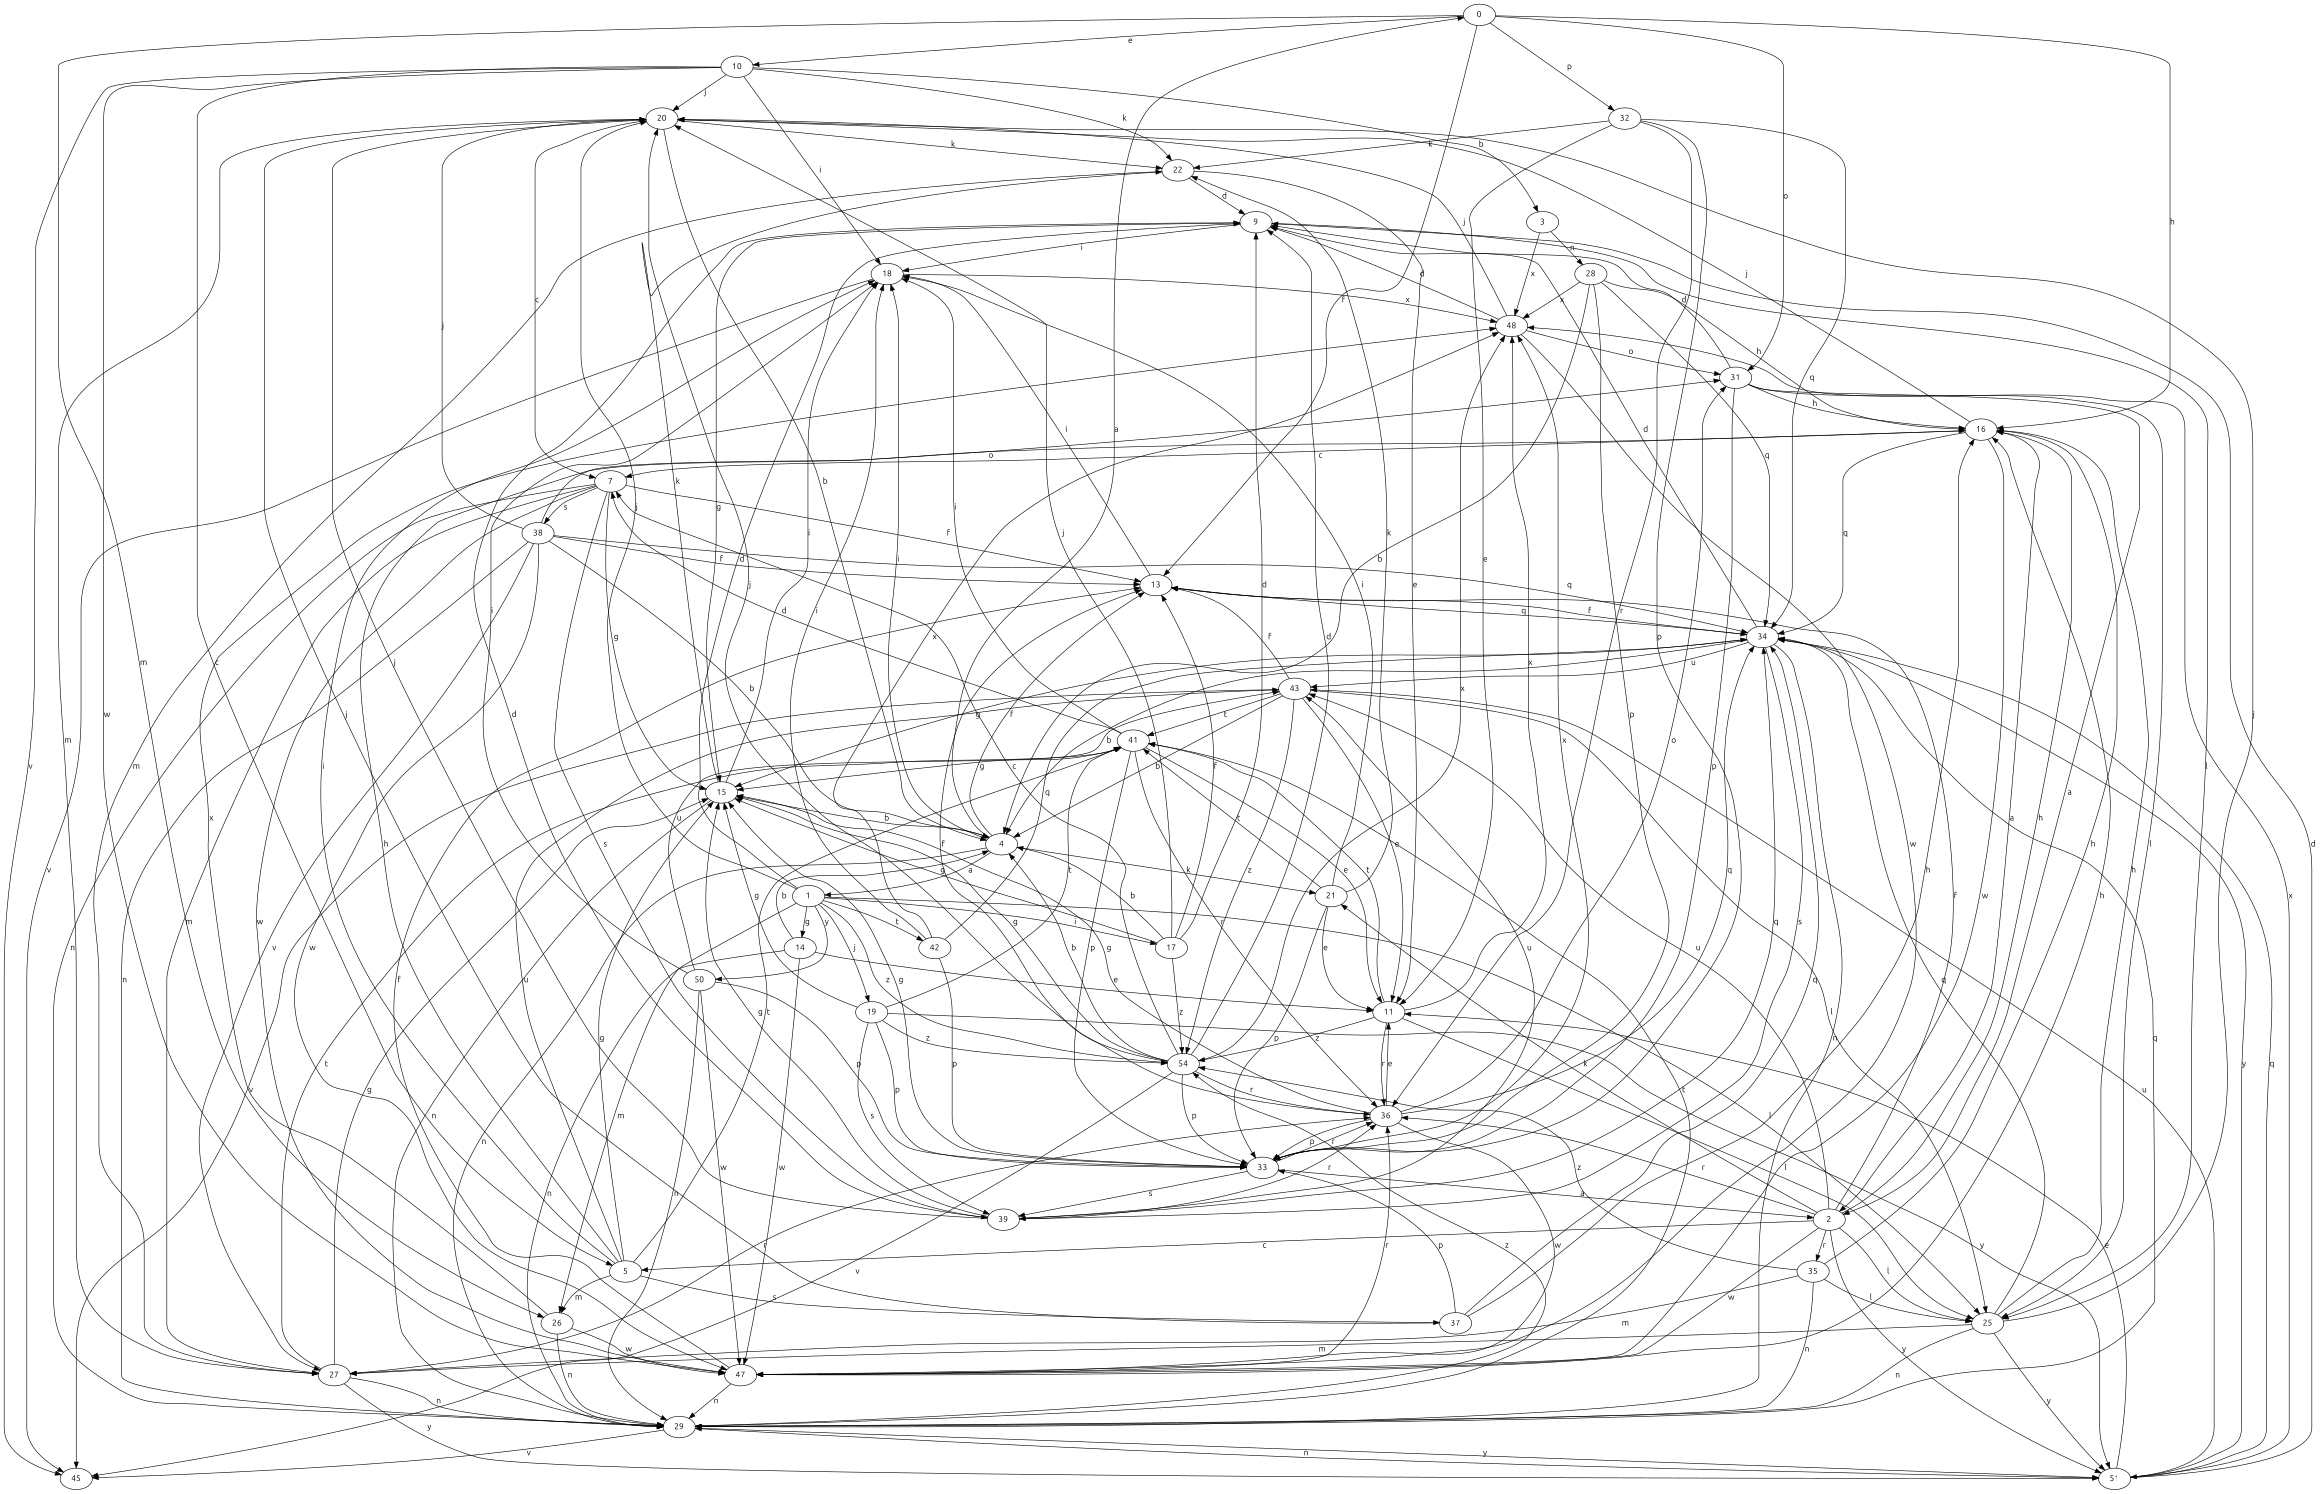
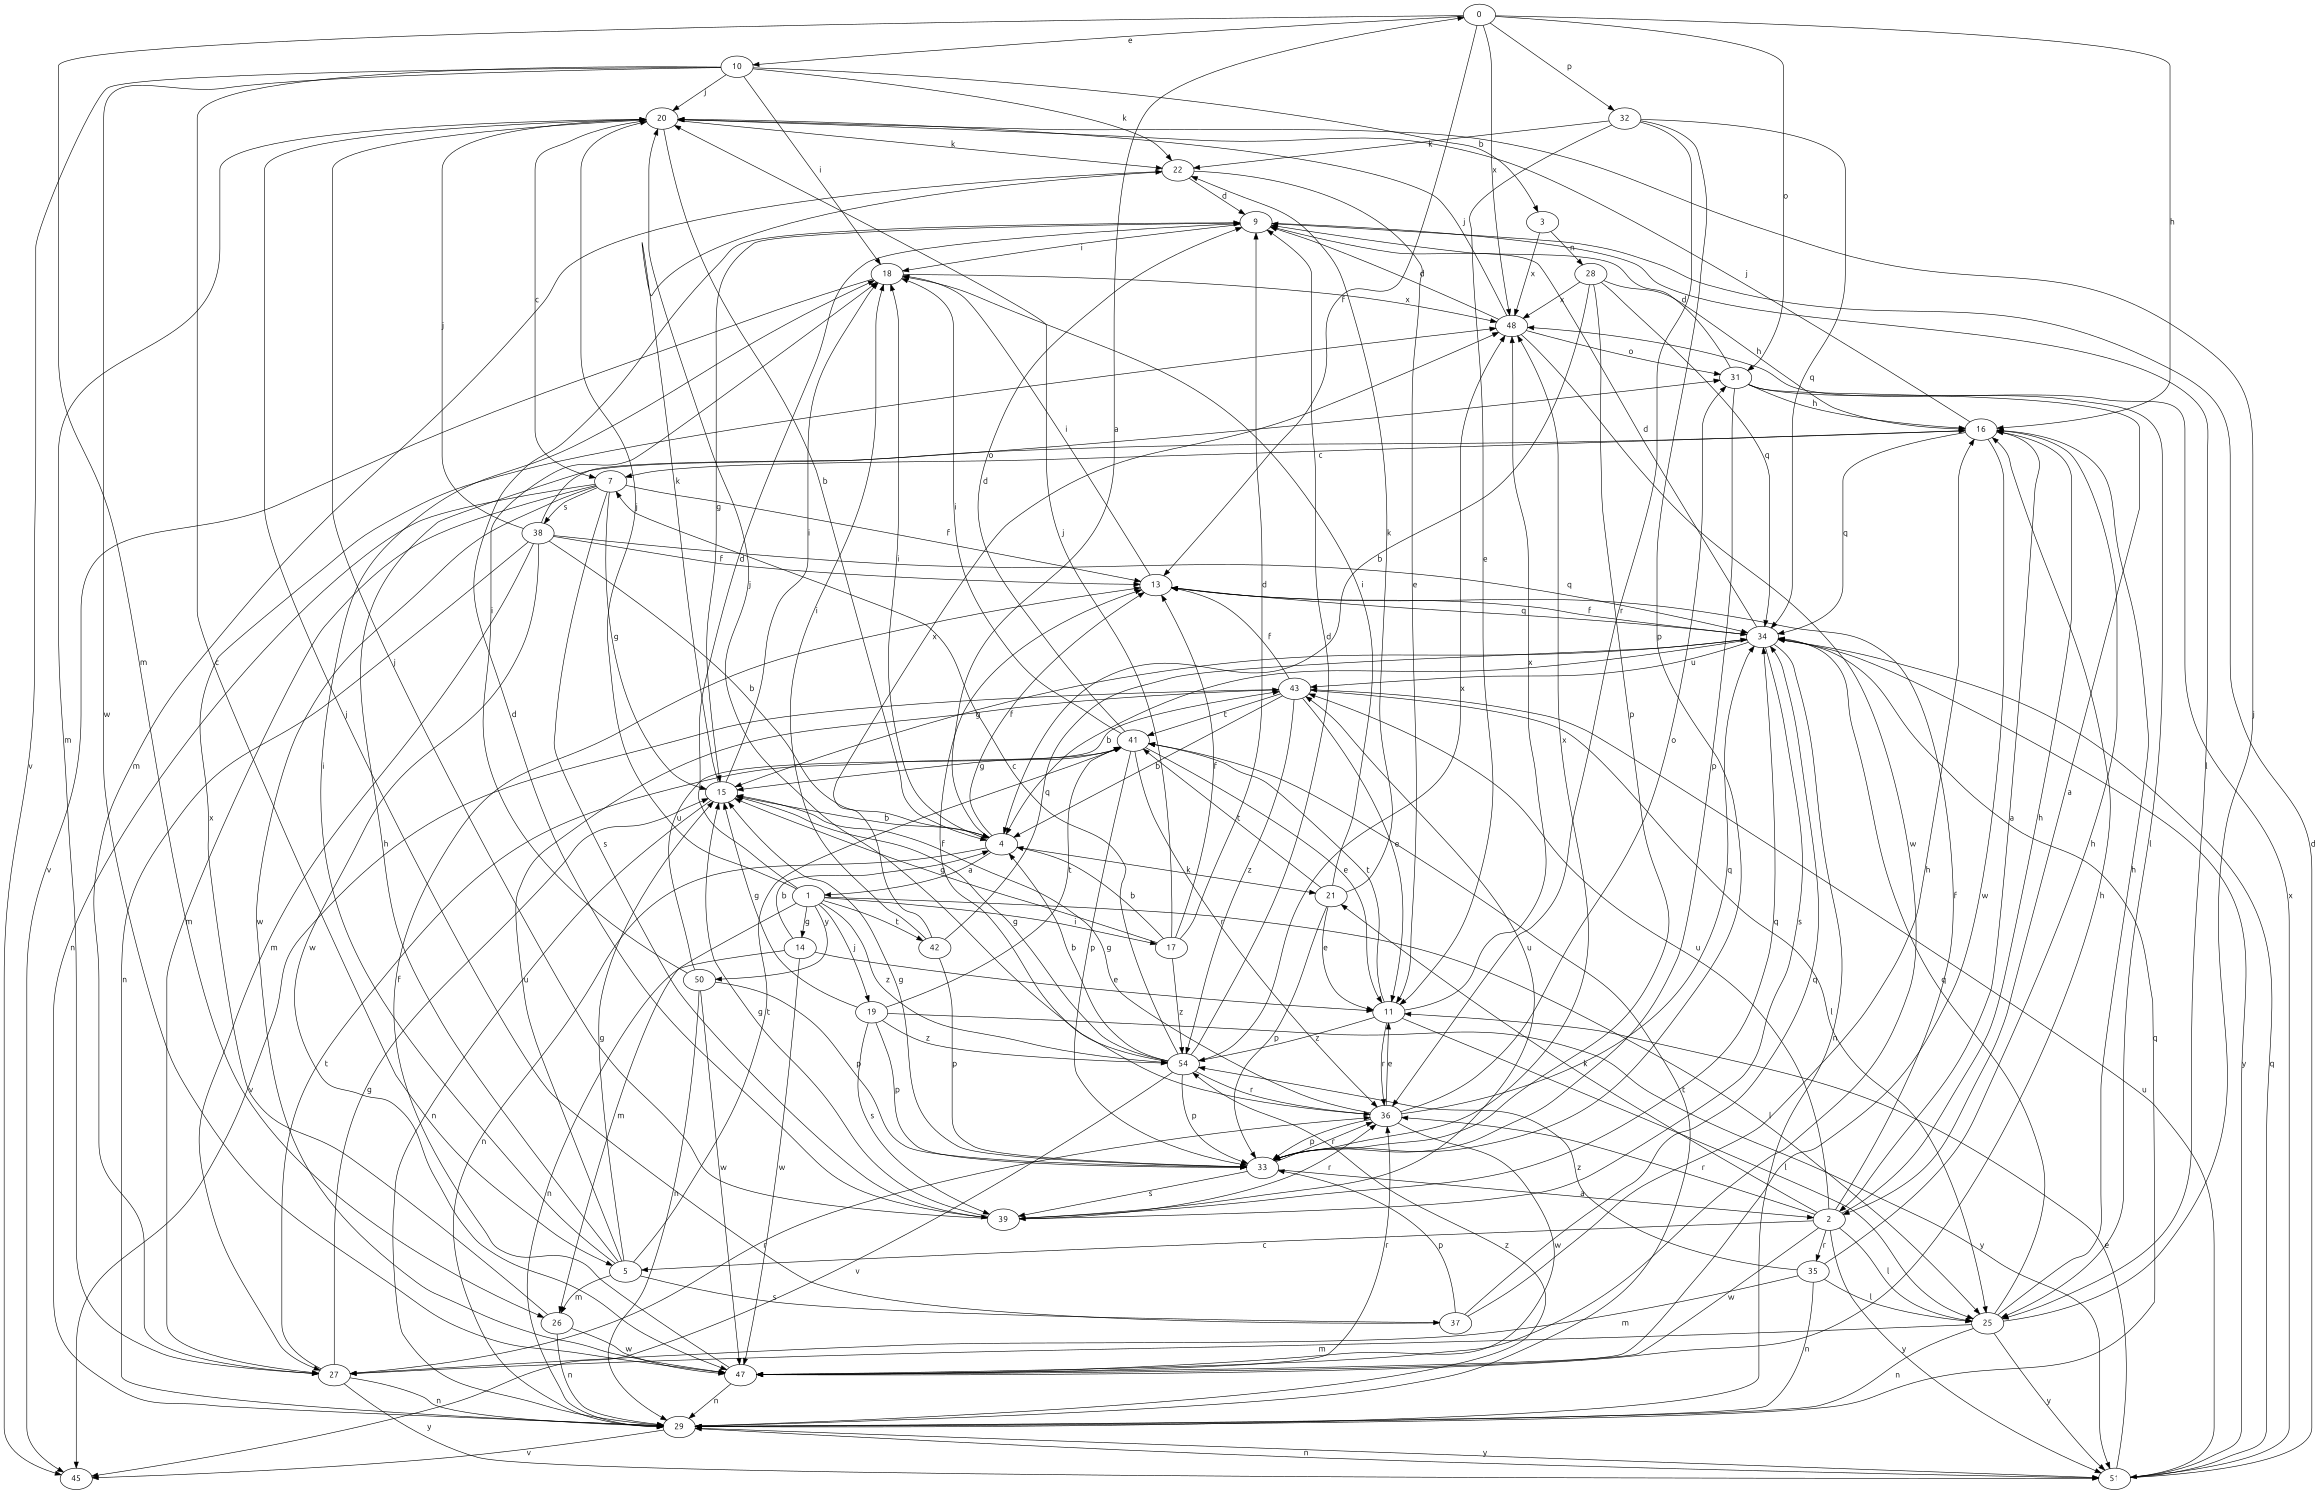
none -> (1492, 167)
(838, 637) -> (992, 445)
(274, 948) -> (274, 948)
